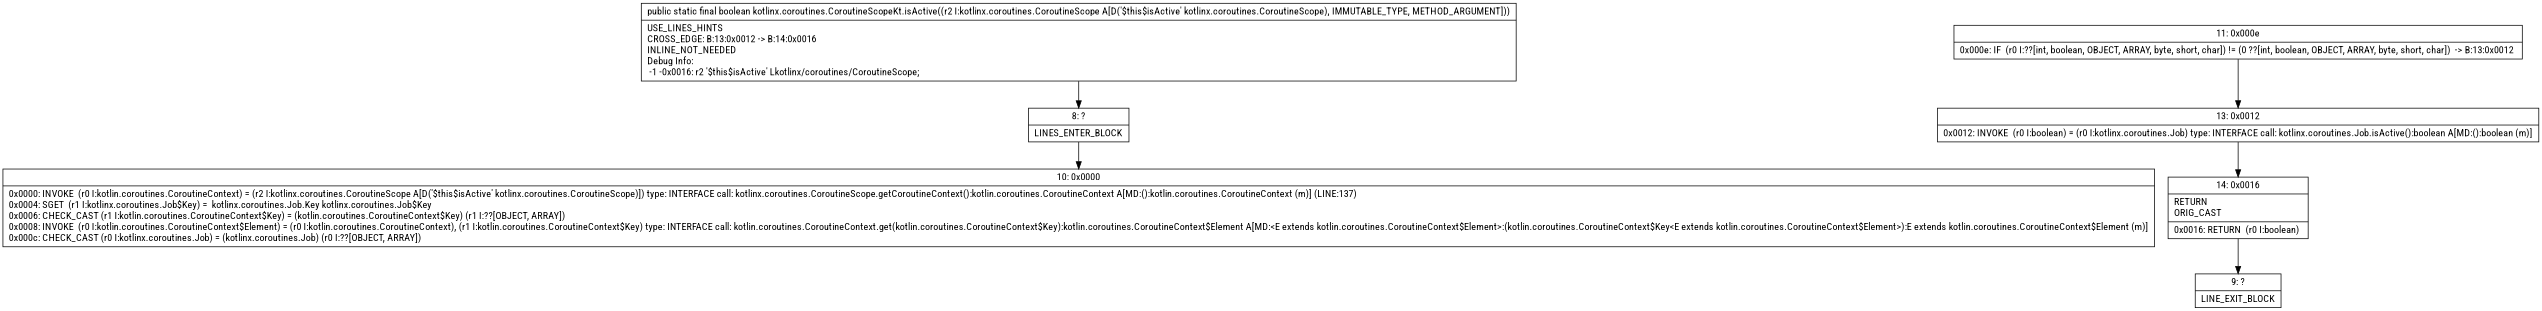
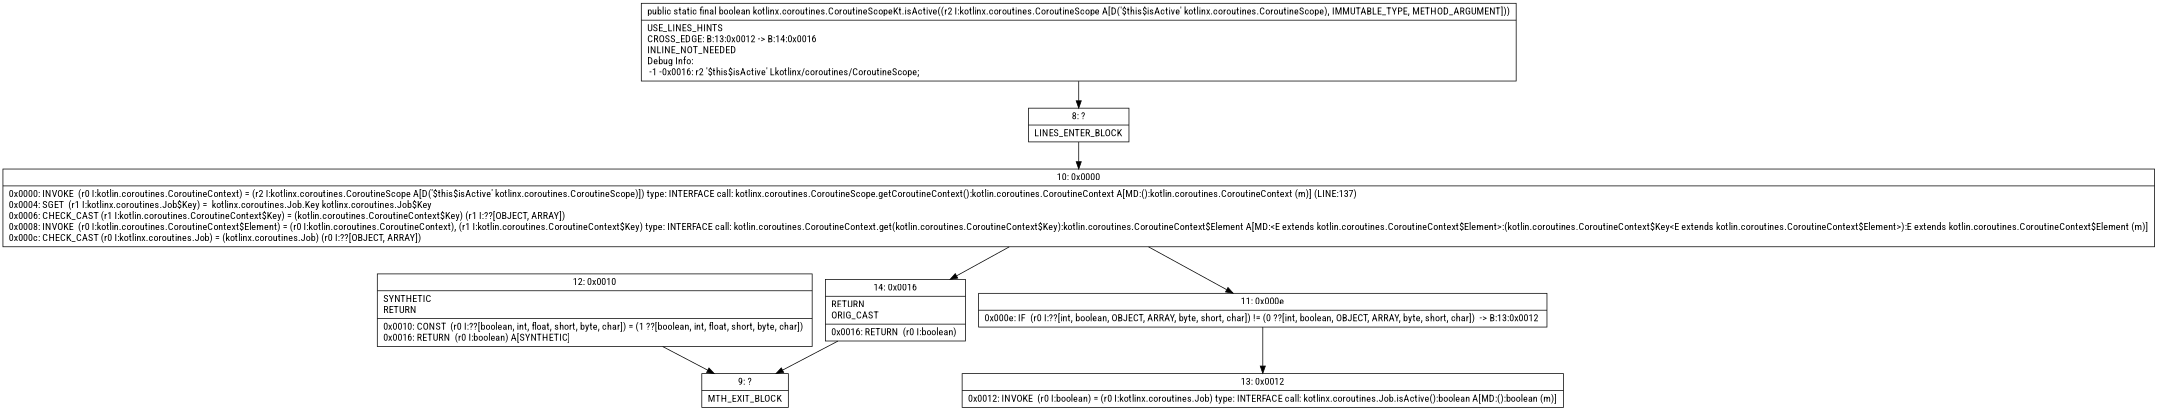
(2238, 156) -> (983, 261)
none -> (1188, 268)
(2238, 299) -> (745, 399)
none -> (595, 310)
